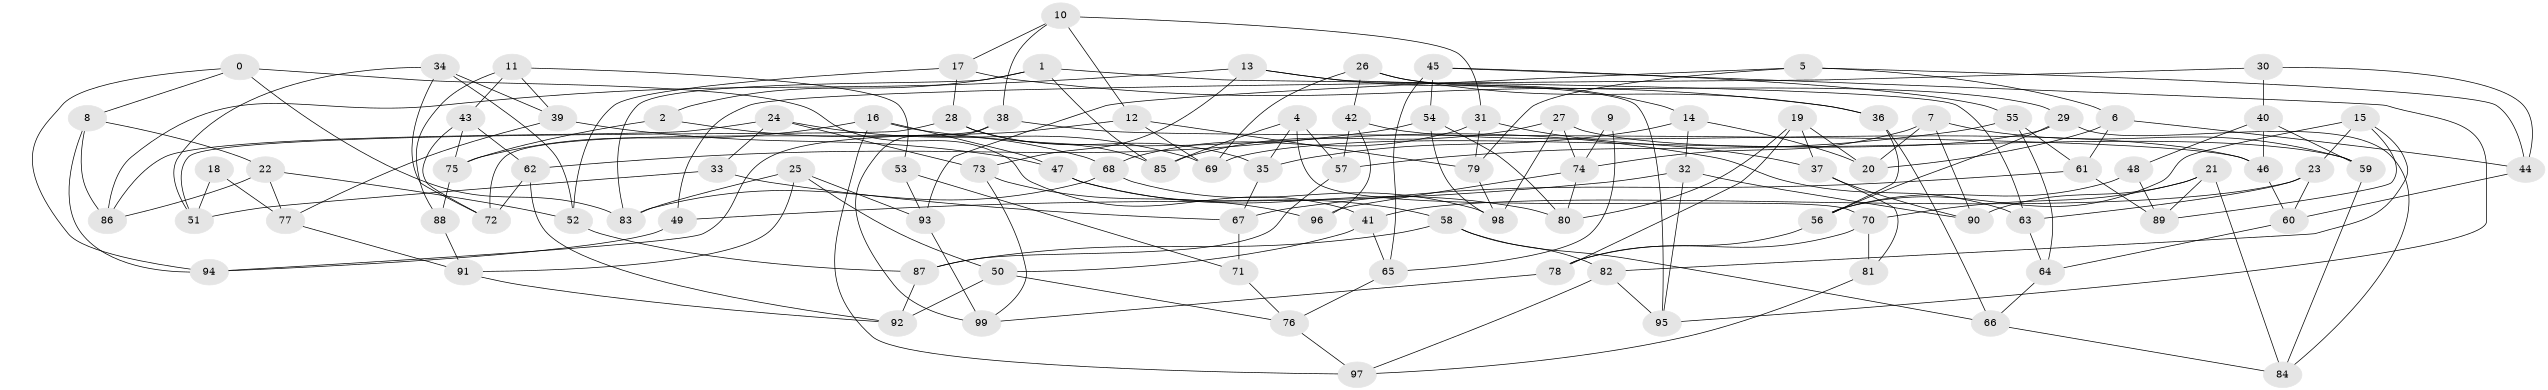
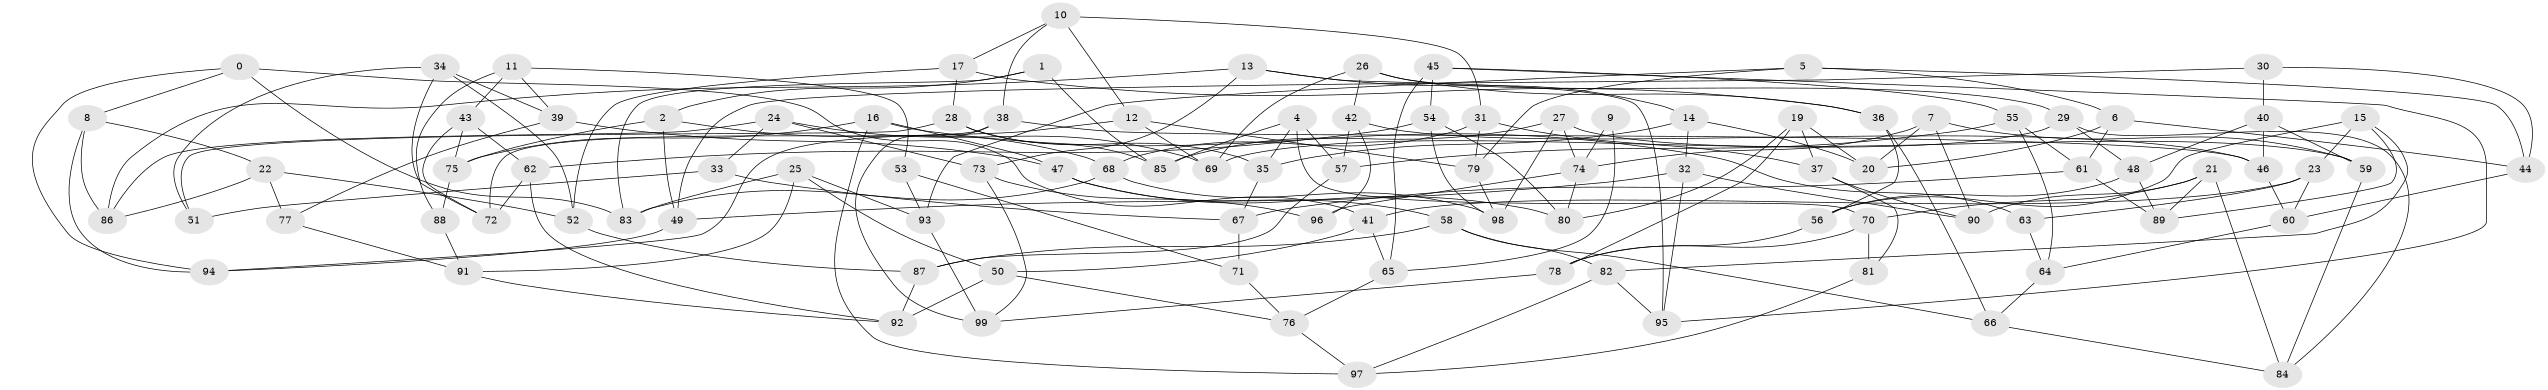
(1572, 85) -> none
none -> (666, 168)
(214, 170) -> none
(1941, 170) -> (2108, 150)
